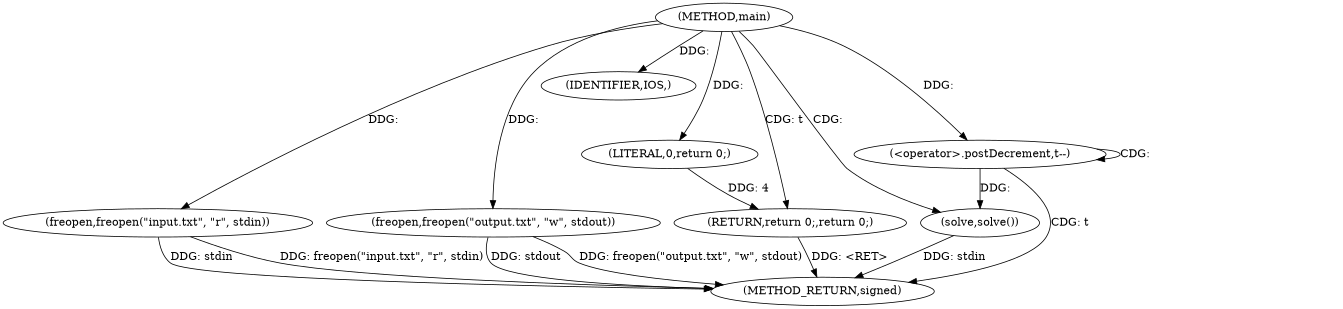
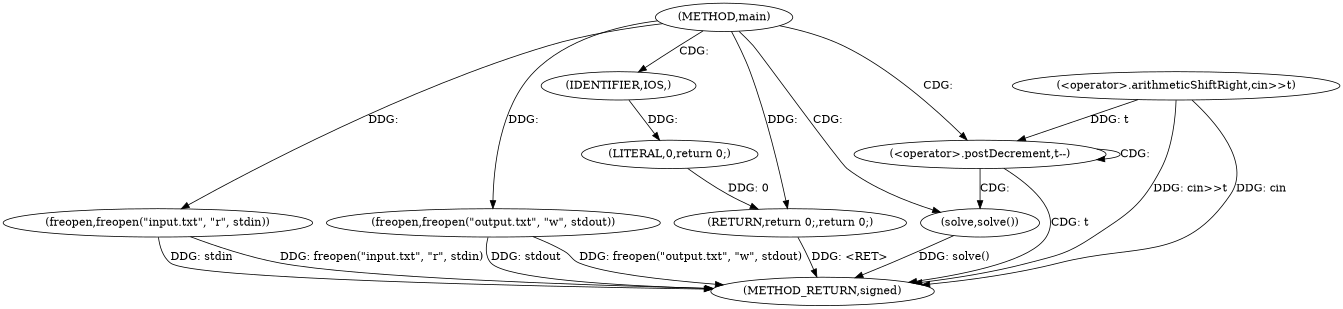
(696, 52) -> (696, 52)
(709, 85) -> (642, 117)
(940, 86) -> (940, 86)
none -> (1176, 86)
(784, 120) -> (784, 120)
(749, 189) -> (749, 189)
(997, 189) -> (997, 189)
(954, 257) -> (954, 257)
